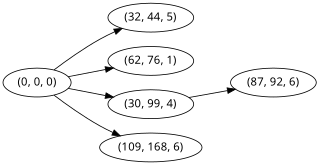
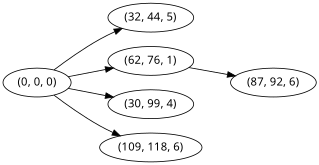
(208, 94) -> (208, 71)
(151, 147) -> (151, 147)
